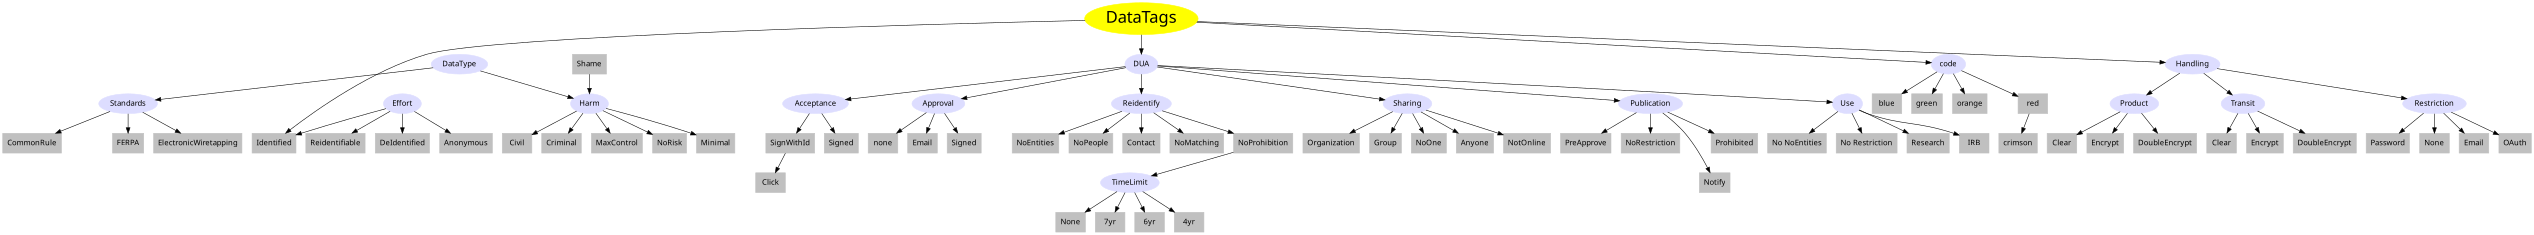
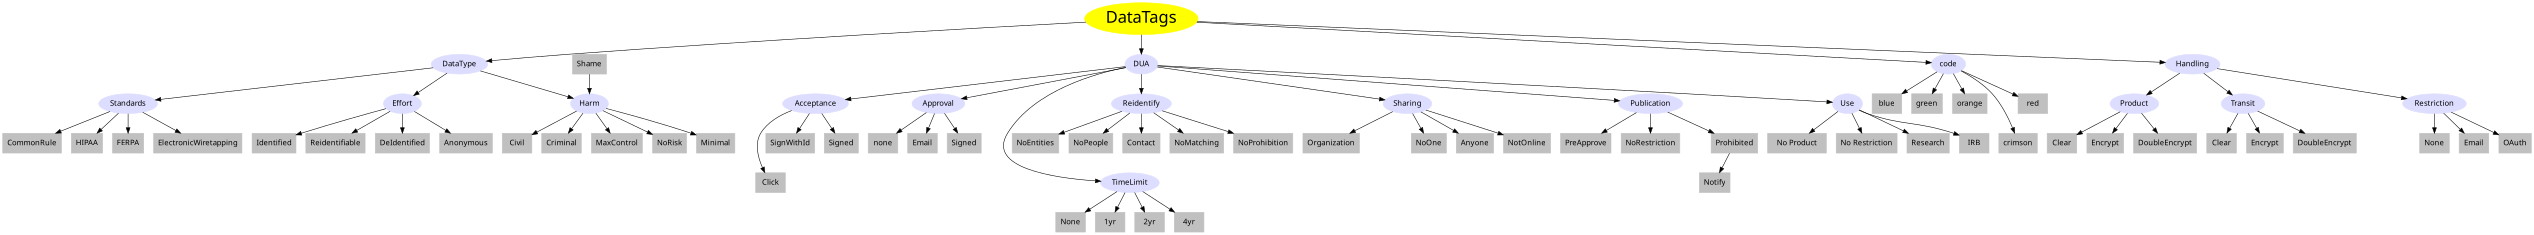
(677, 34) -> (789, 39)
none -> (433, 83)
(2026, 121) -> (1993, 94)
(1689, 138) -> (1726, 160)
none -> (87, 143)
(1386, 143) -> none
(1797, 143) -> (1797, 143)
(2388, 143) -> none
(782, 160) -> (762, 132)
(1195, 163) -> (1014, 125)
(1110, 222) -> (1110, 222)
(1150, 222) -> (1150, 222)
